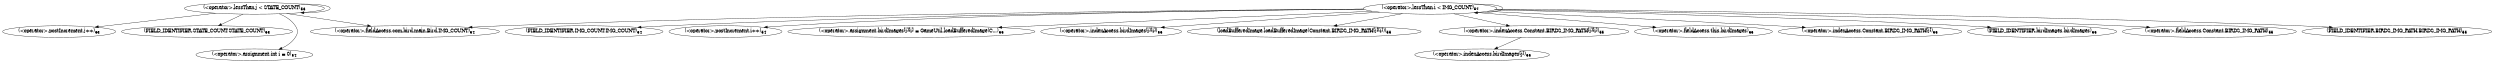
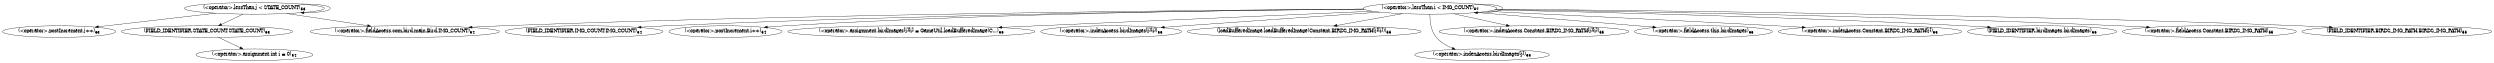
(297, 30) -> (229, 43)
(1509, 43) -> (1435, 35)
